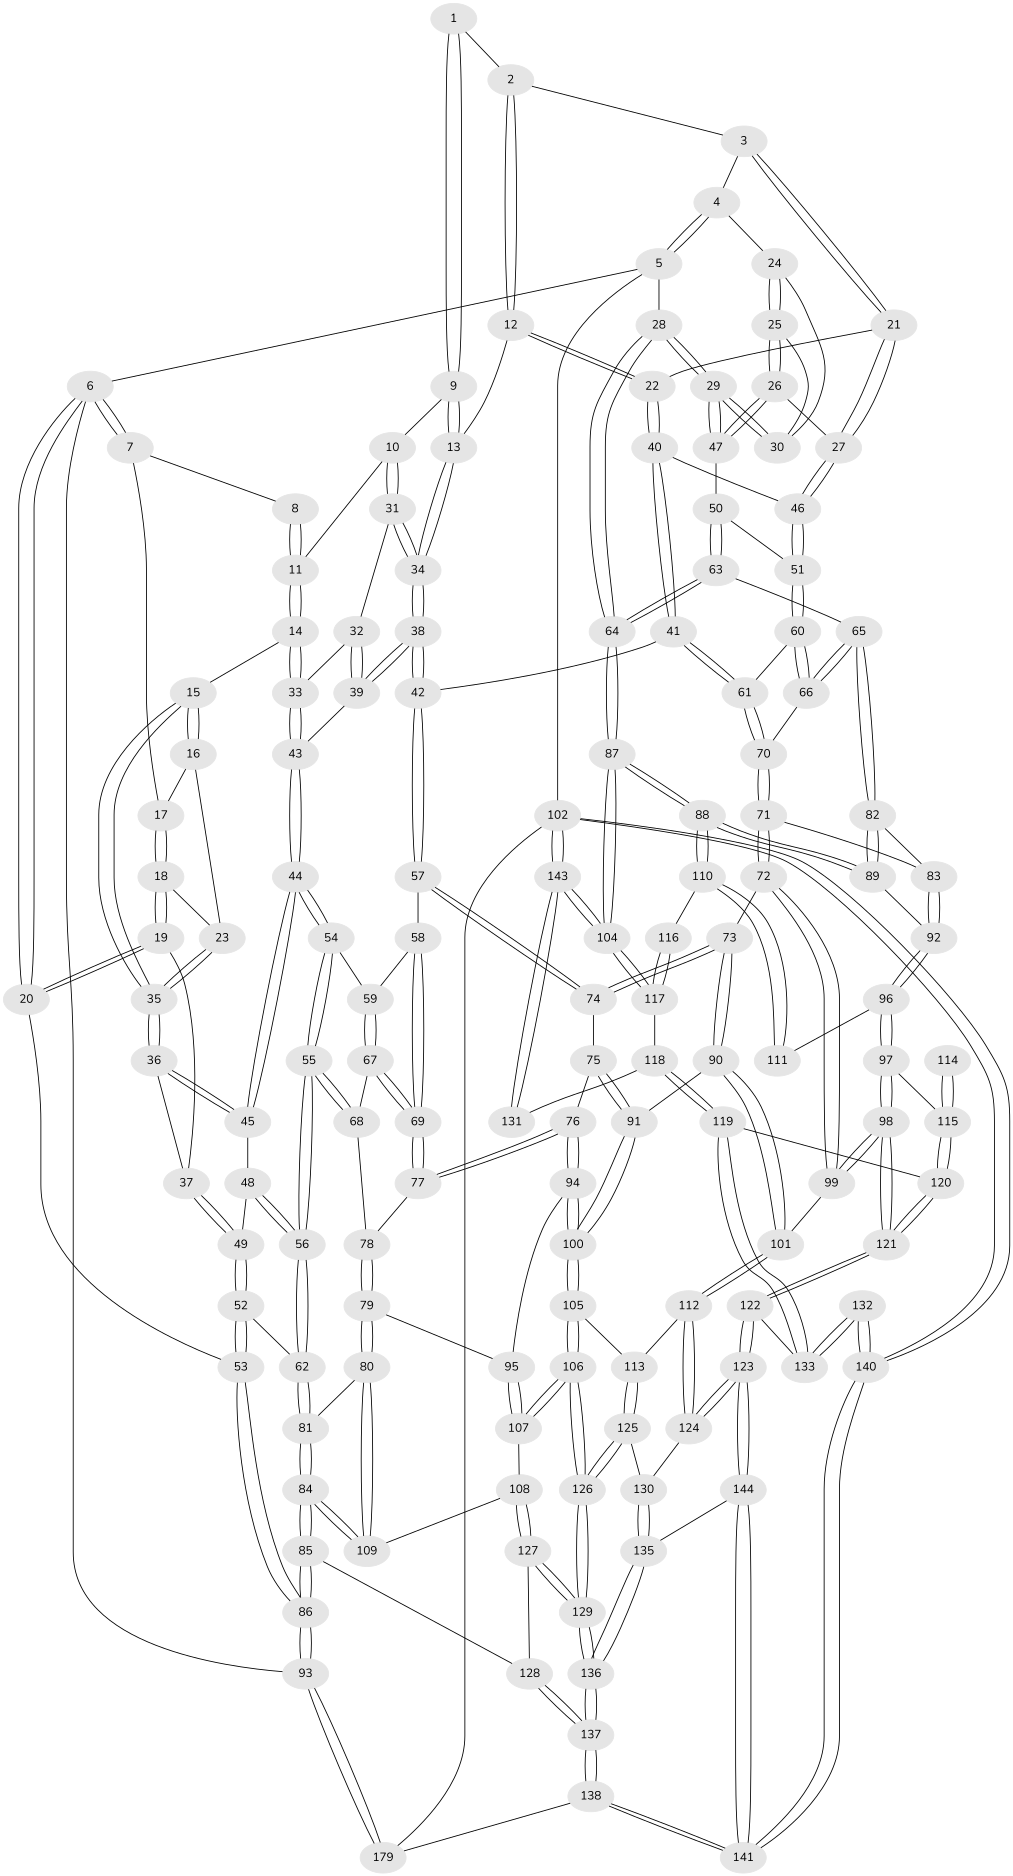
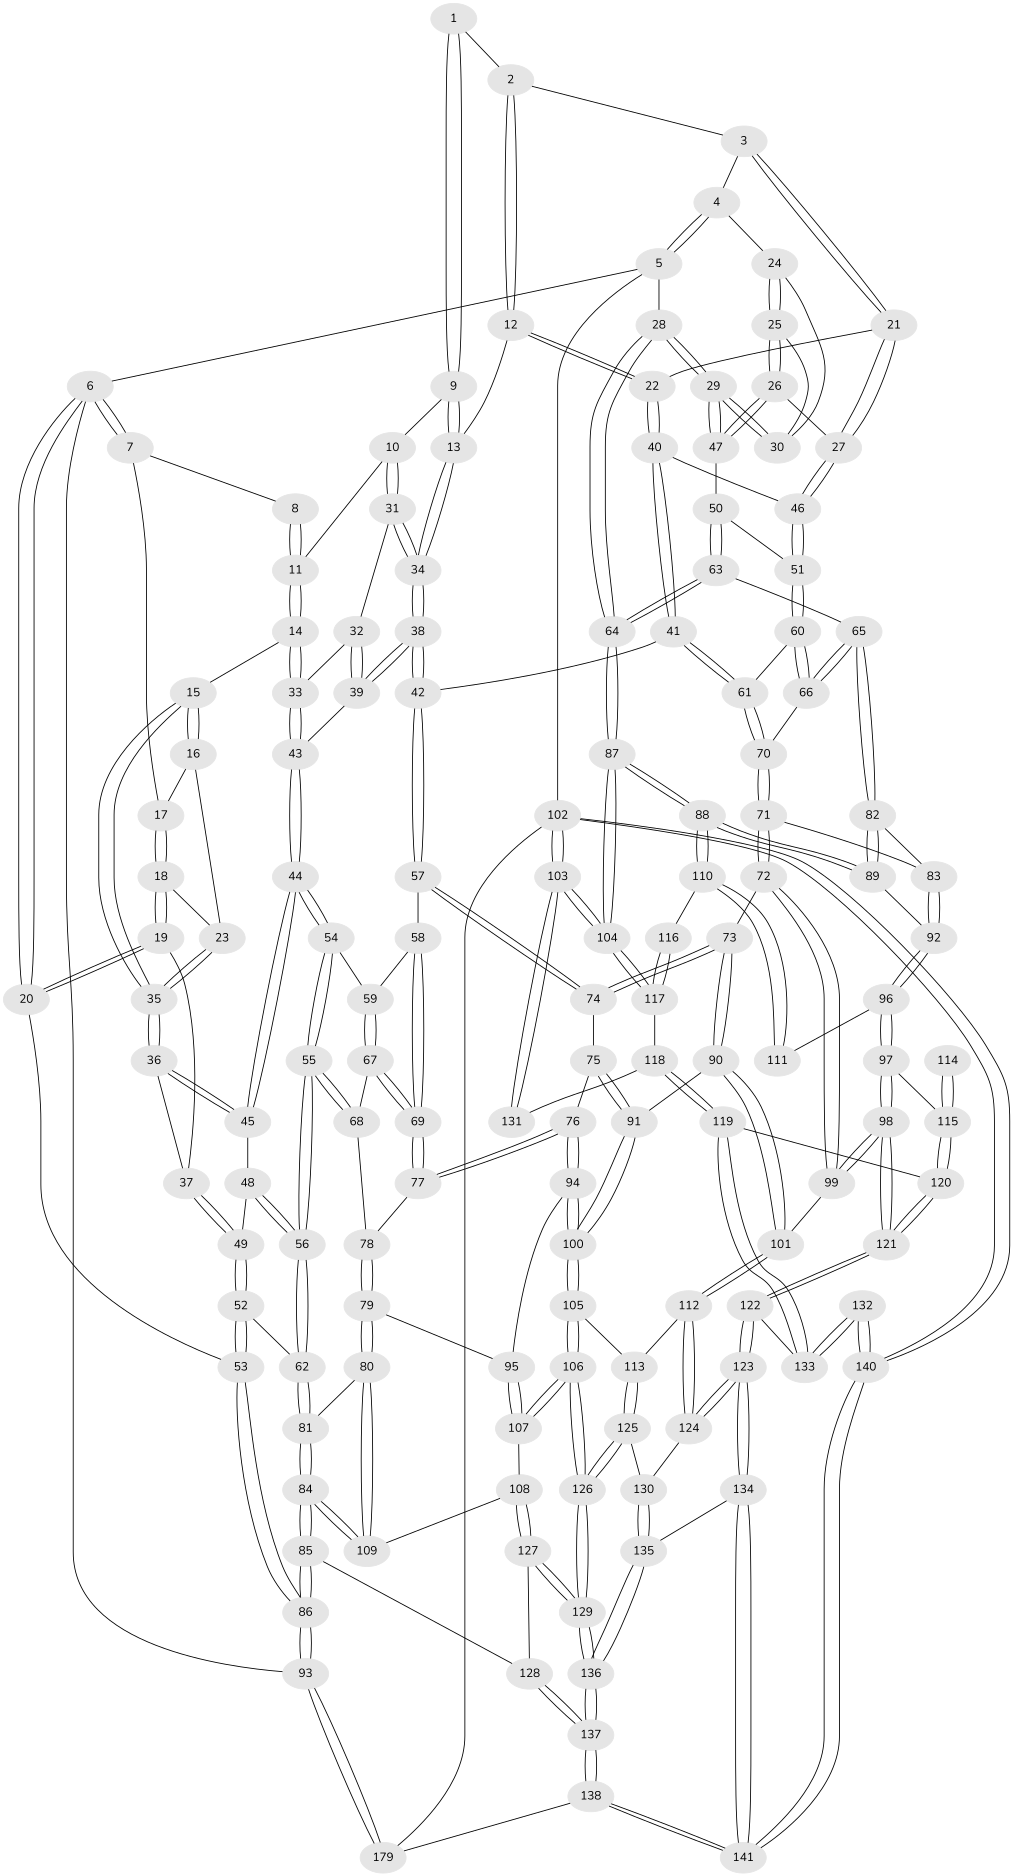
(558, 877) -> (558, 877)
(743, 1490) -> (743, 1490)
